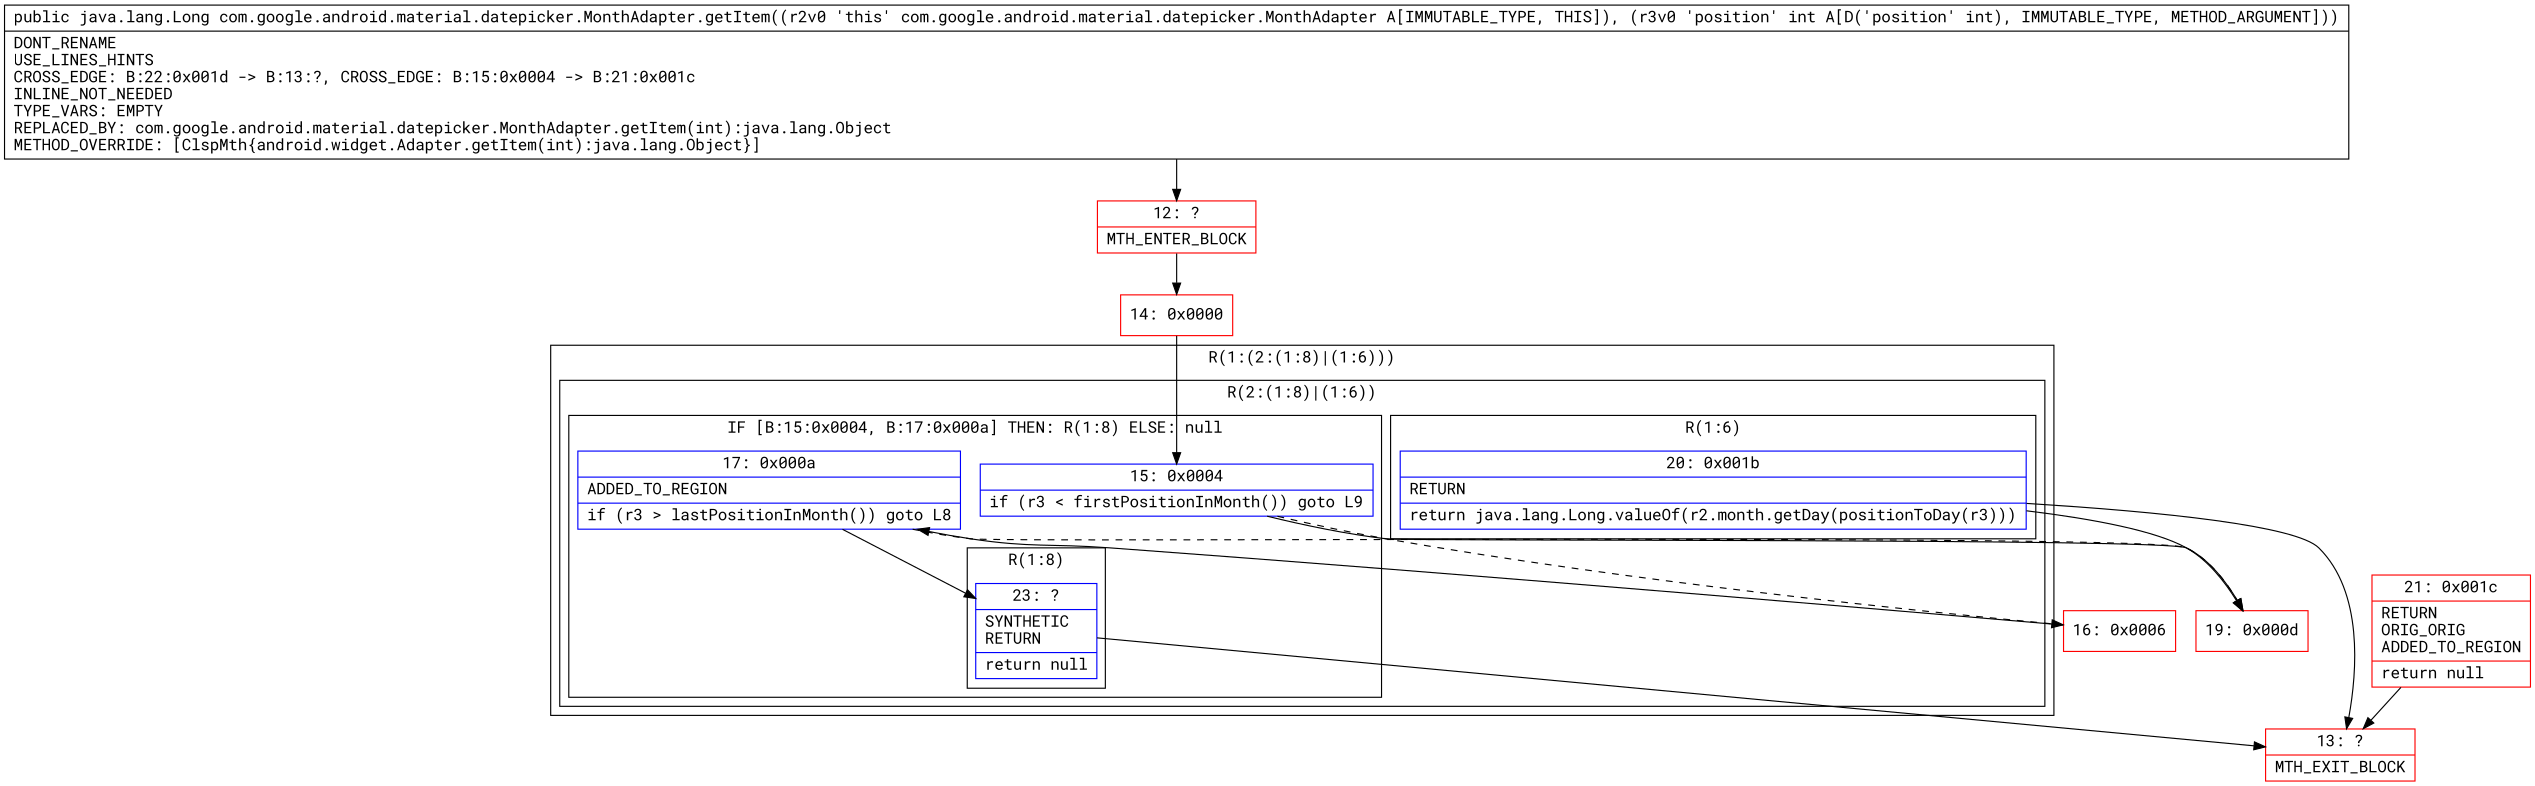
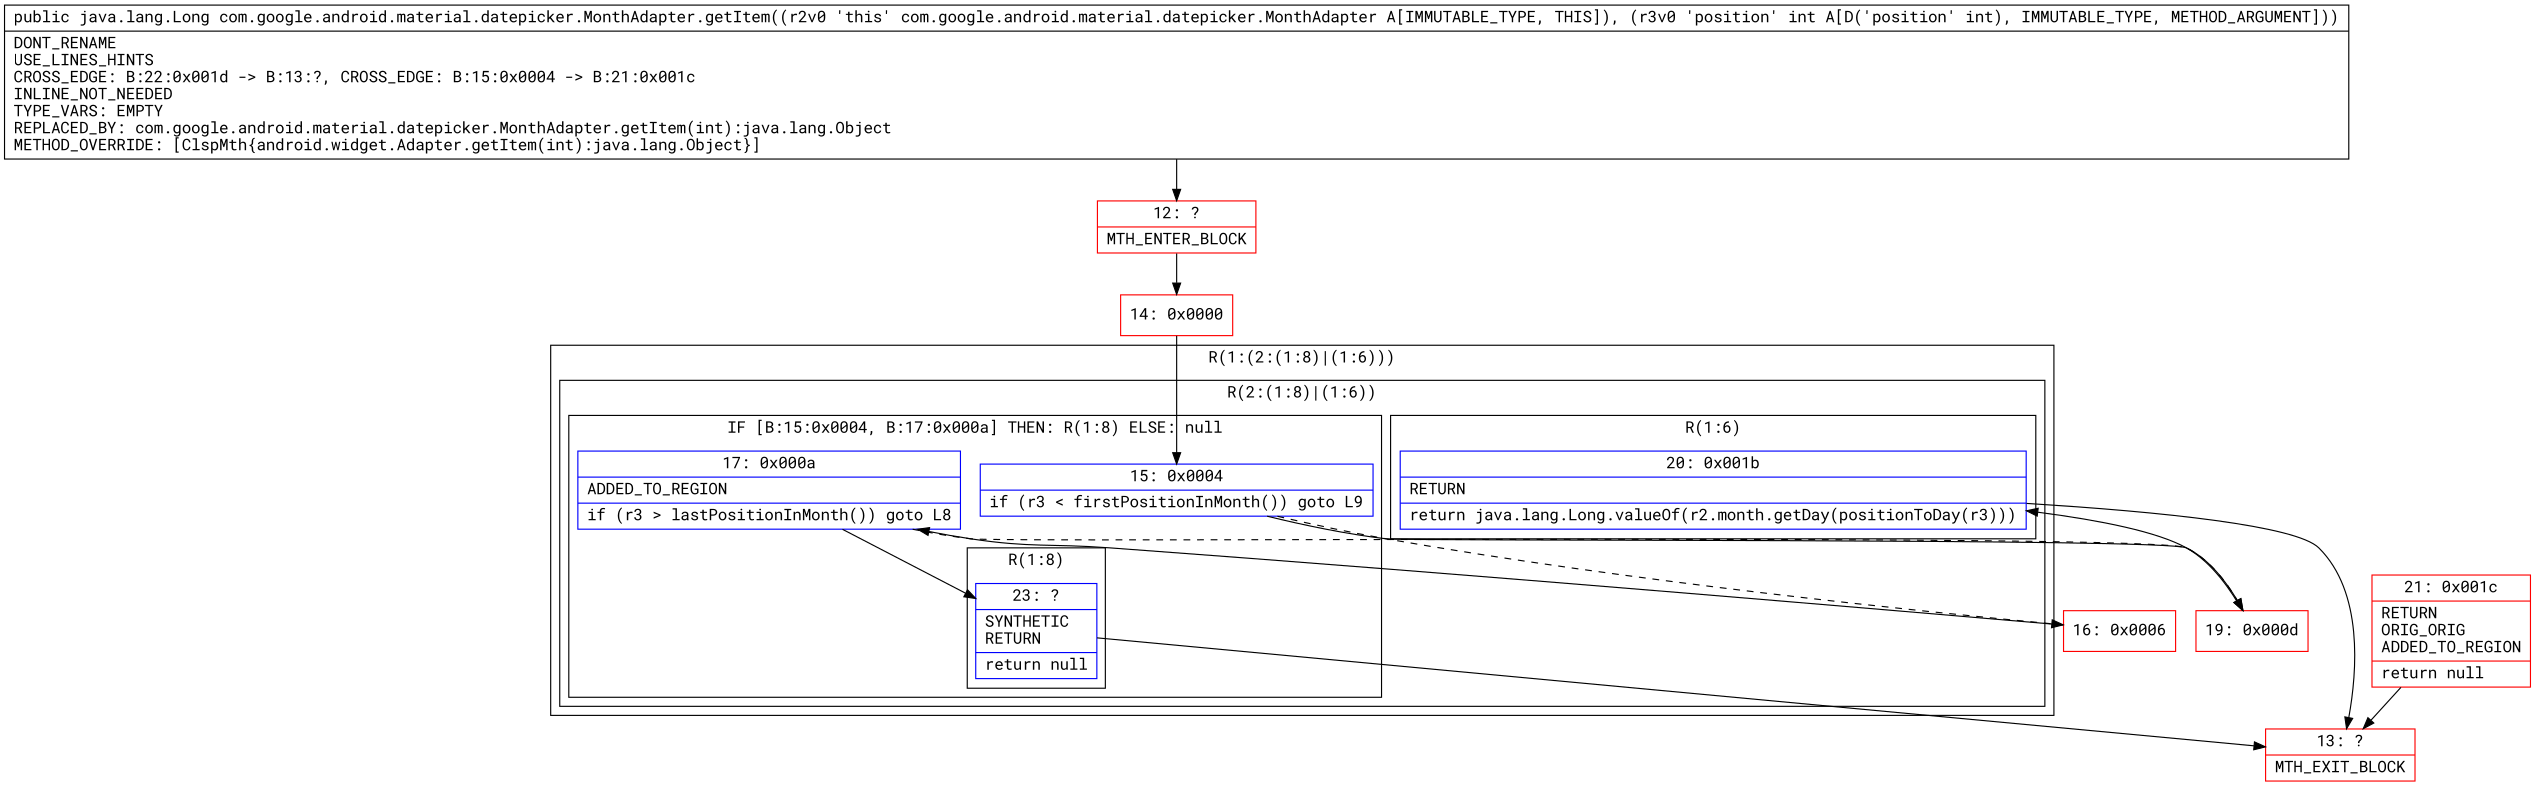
(2144, 532) -> (2155, 535)
